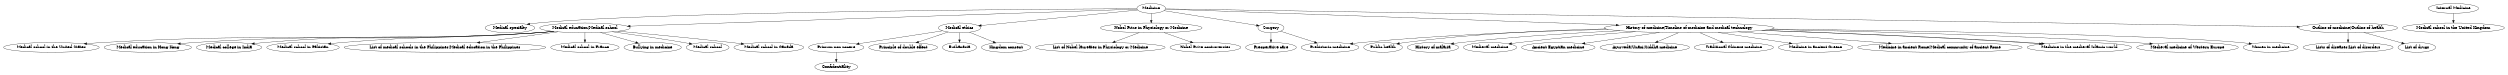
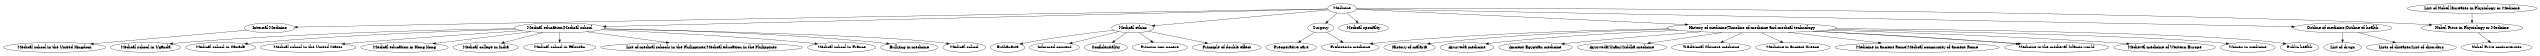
none -> (812, 18)
(1127, 37) -> (2472, 17)
none -> (146, 47)
(1006, 47) -> (1054, 47)
(1490, 47) -> (1467, 47)
(836, 56) -> (1120, 37)
